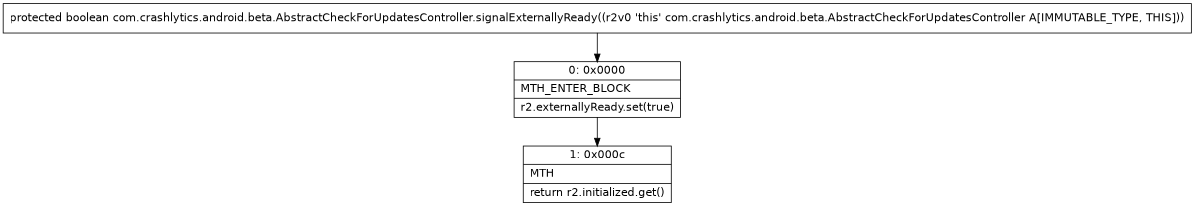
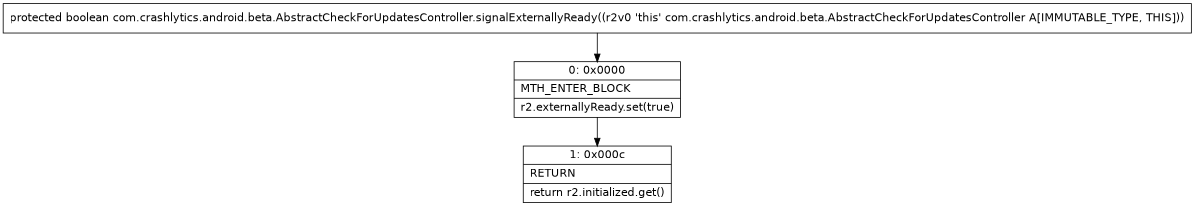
(542, 173) -> (553, 173)
